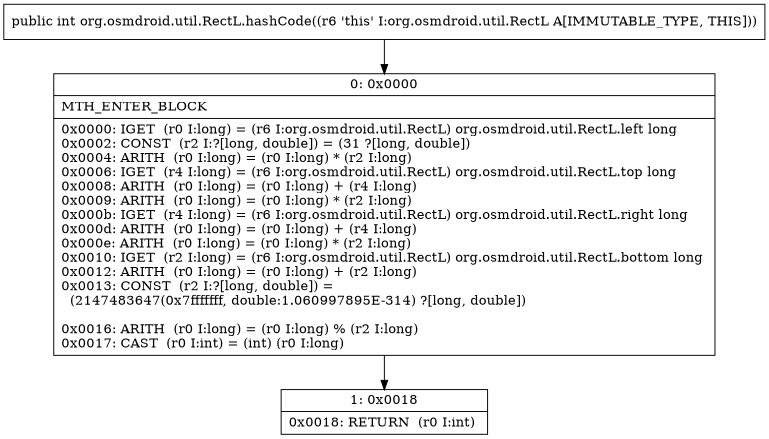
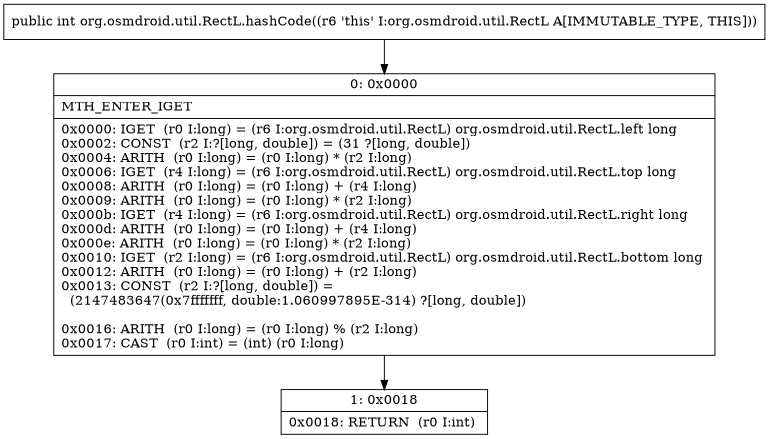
(135, 107) -> (127, 107)
